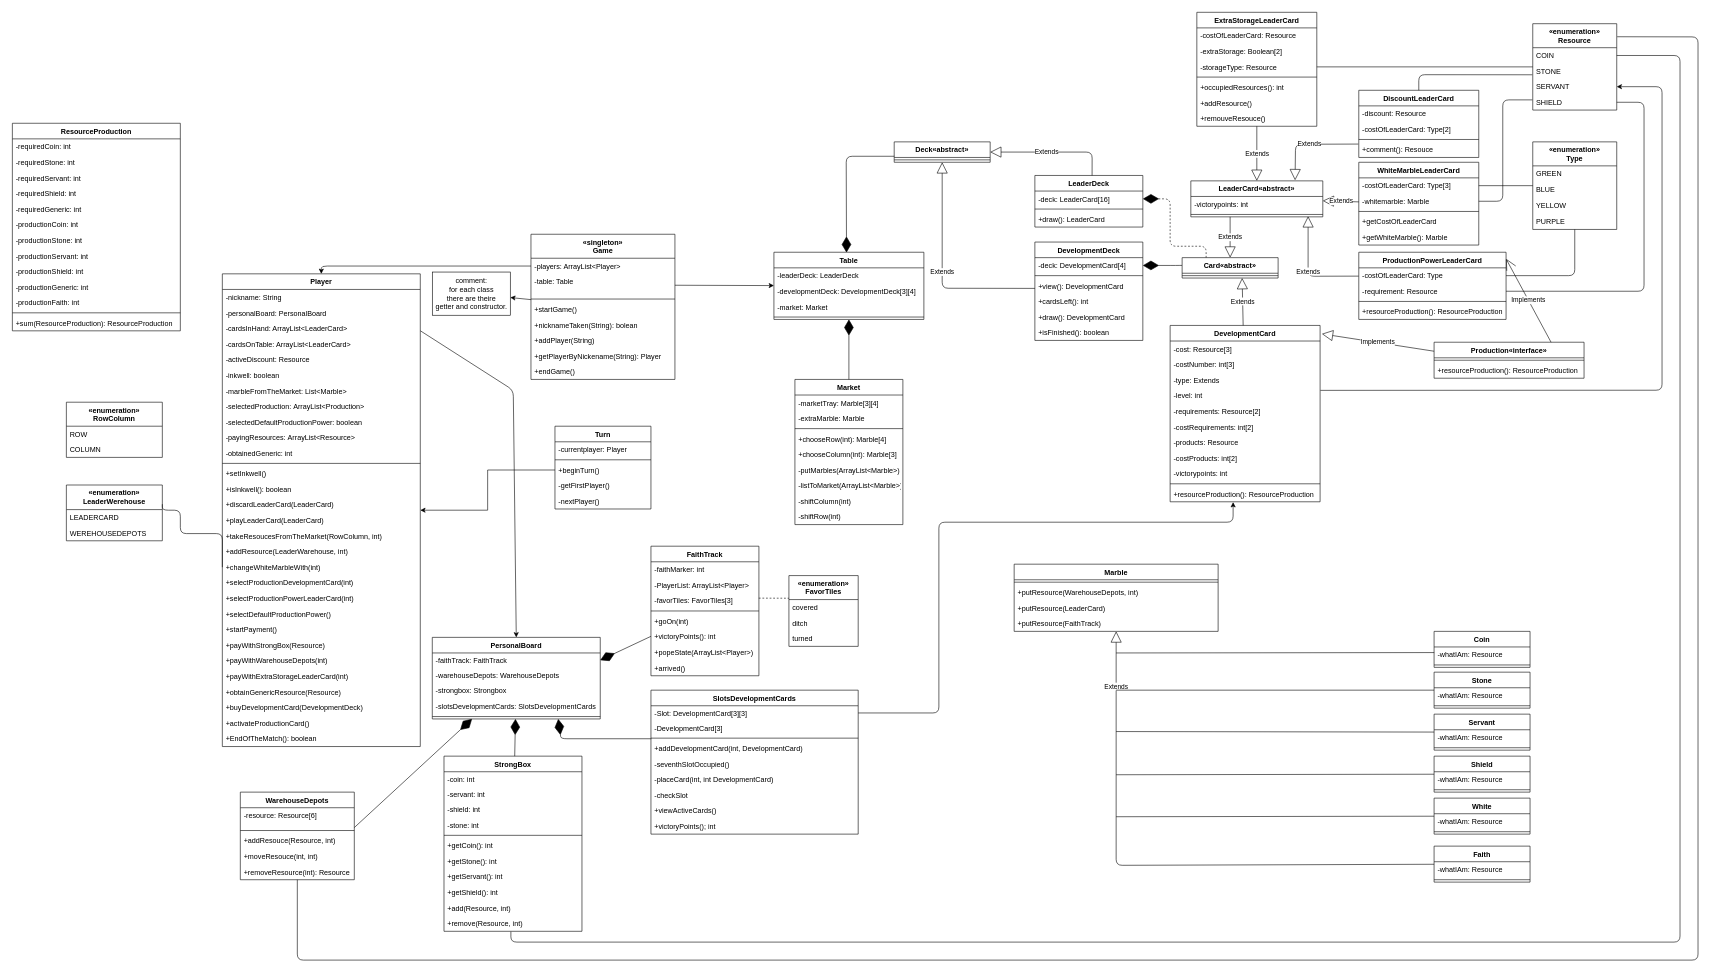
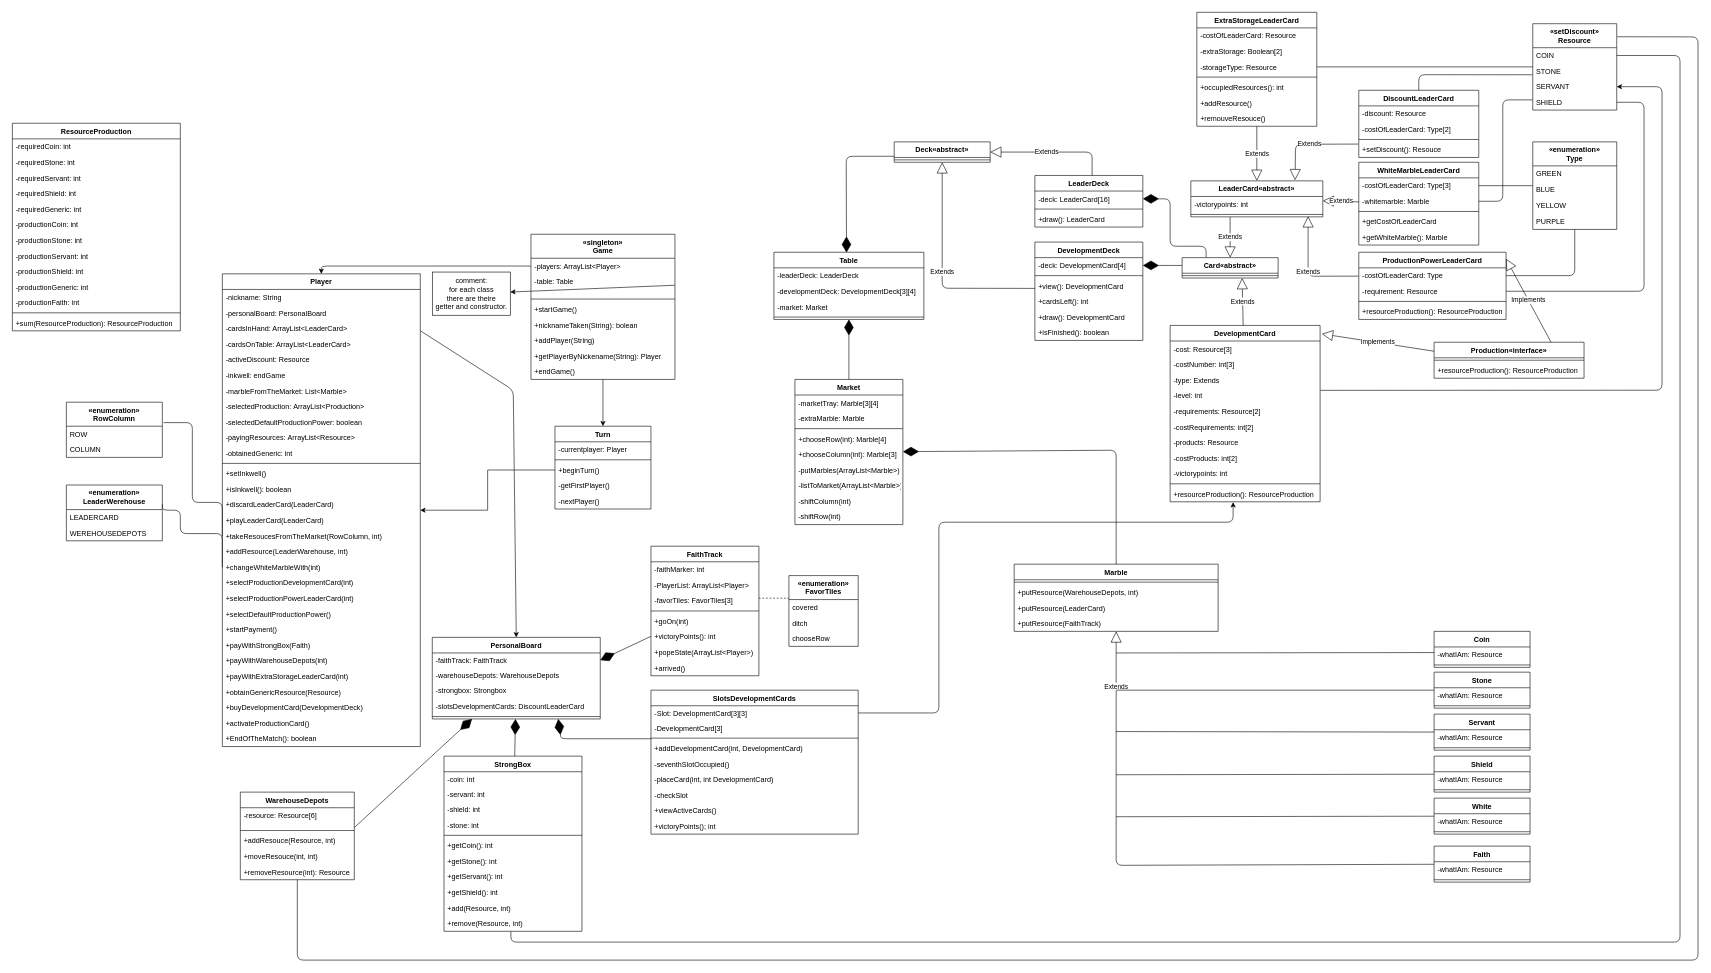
(1575, 32) -> (1575, 32)
(1399, 150) -> (1406, 150)
(1170, 239) -> (1170, 239)
(1510, 265) -> (1512, 269)
(736, 286) -> (521, 292)
(521, 299) -> (603, 420)
(254, 376) -> (255, 376)
none -> (1070, 451)
none -> (192, 462)
(804, 639) -> (810, 639)
(279, 646) -> (272, 646)
(521, 707) -> (516, 707)
